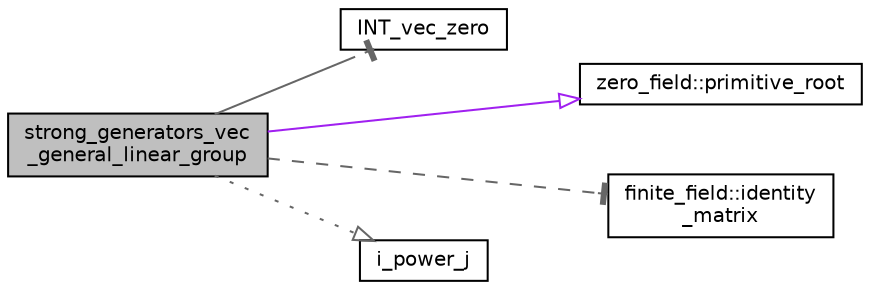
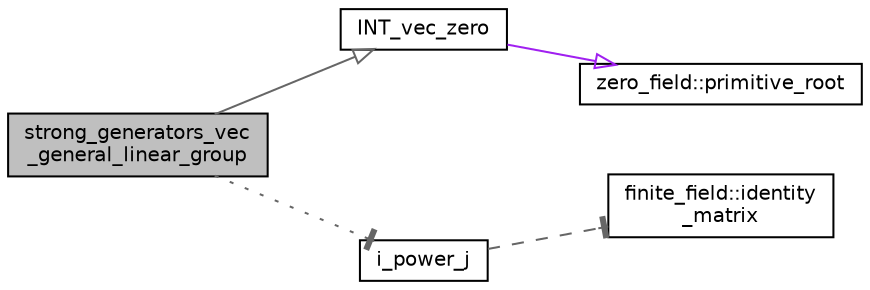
(285, 86) -> (285, 86)
(414, 116) -> (551, 53)
(433, 176) -> (543, 239)
(290, 206) -> (290, 206)
